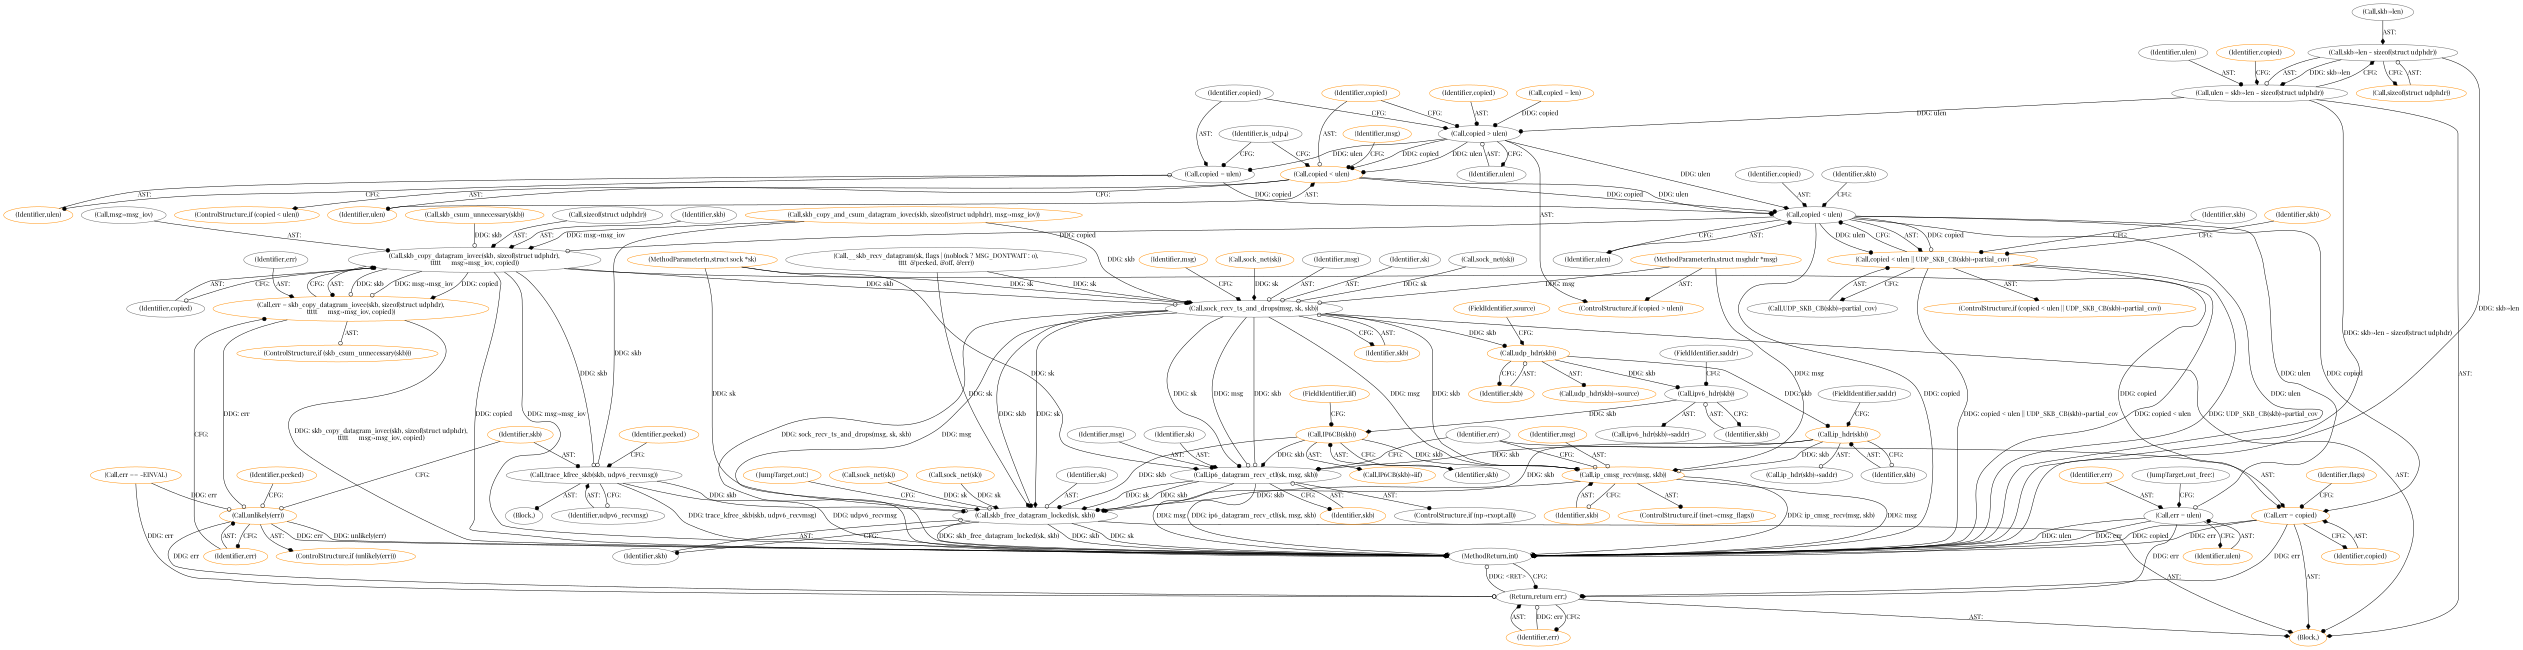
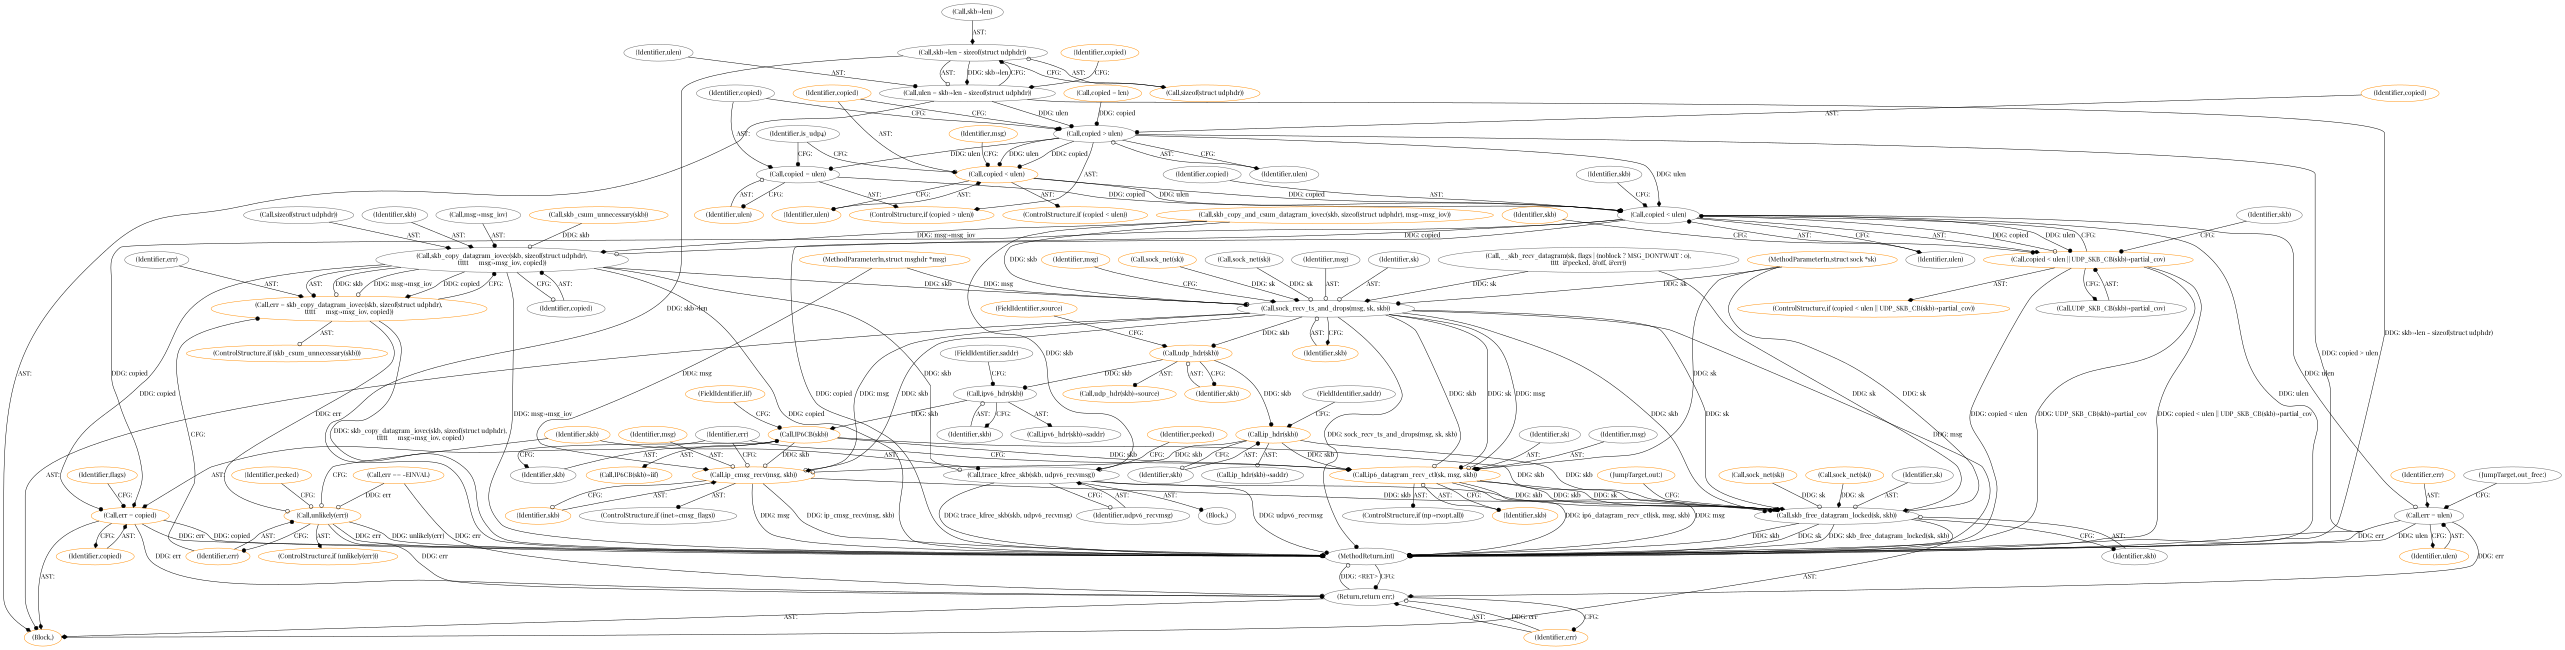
none -> (2315, 251)
(1676, 283) -> (856, 194)
(1256, 475) -> (1415, 475)
(1697, 516) -> (658, 516)
